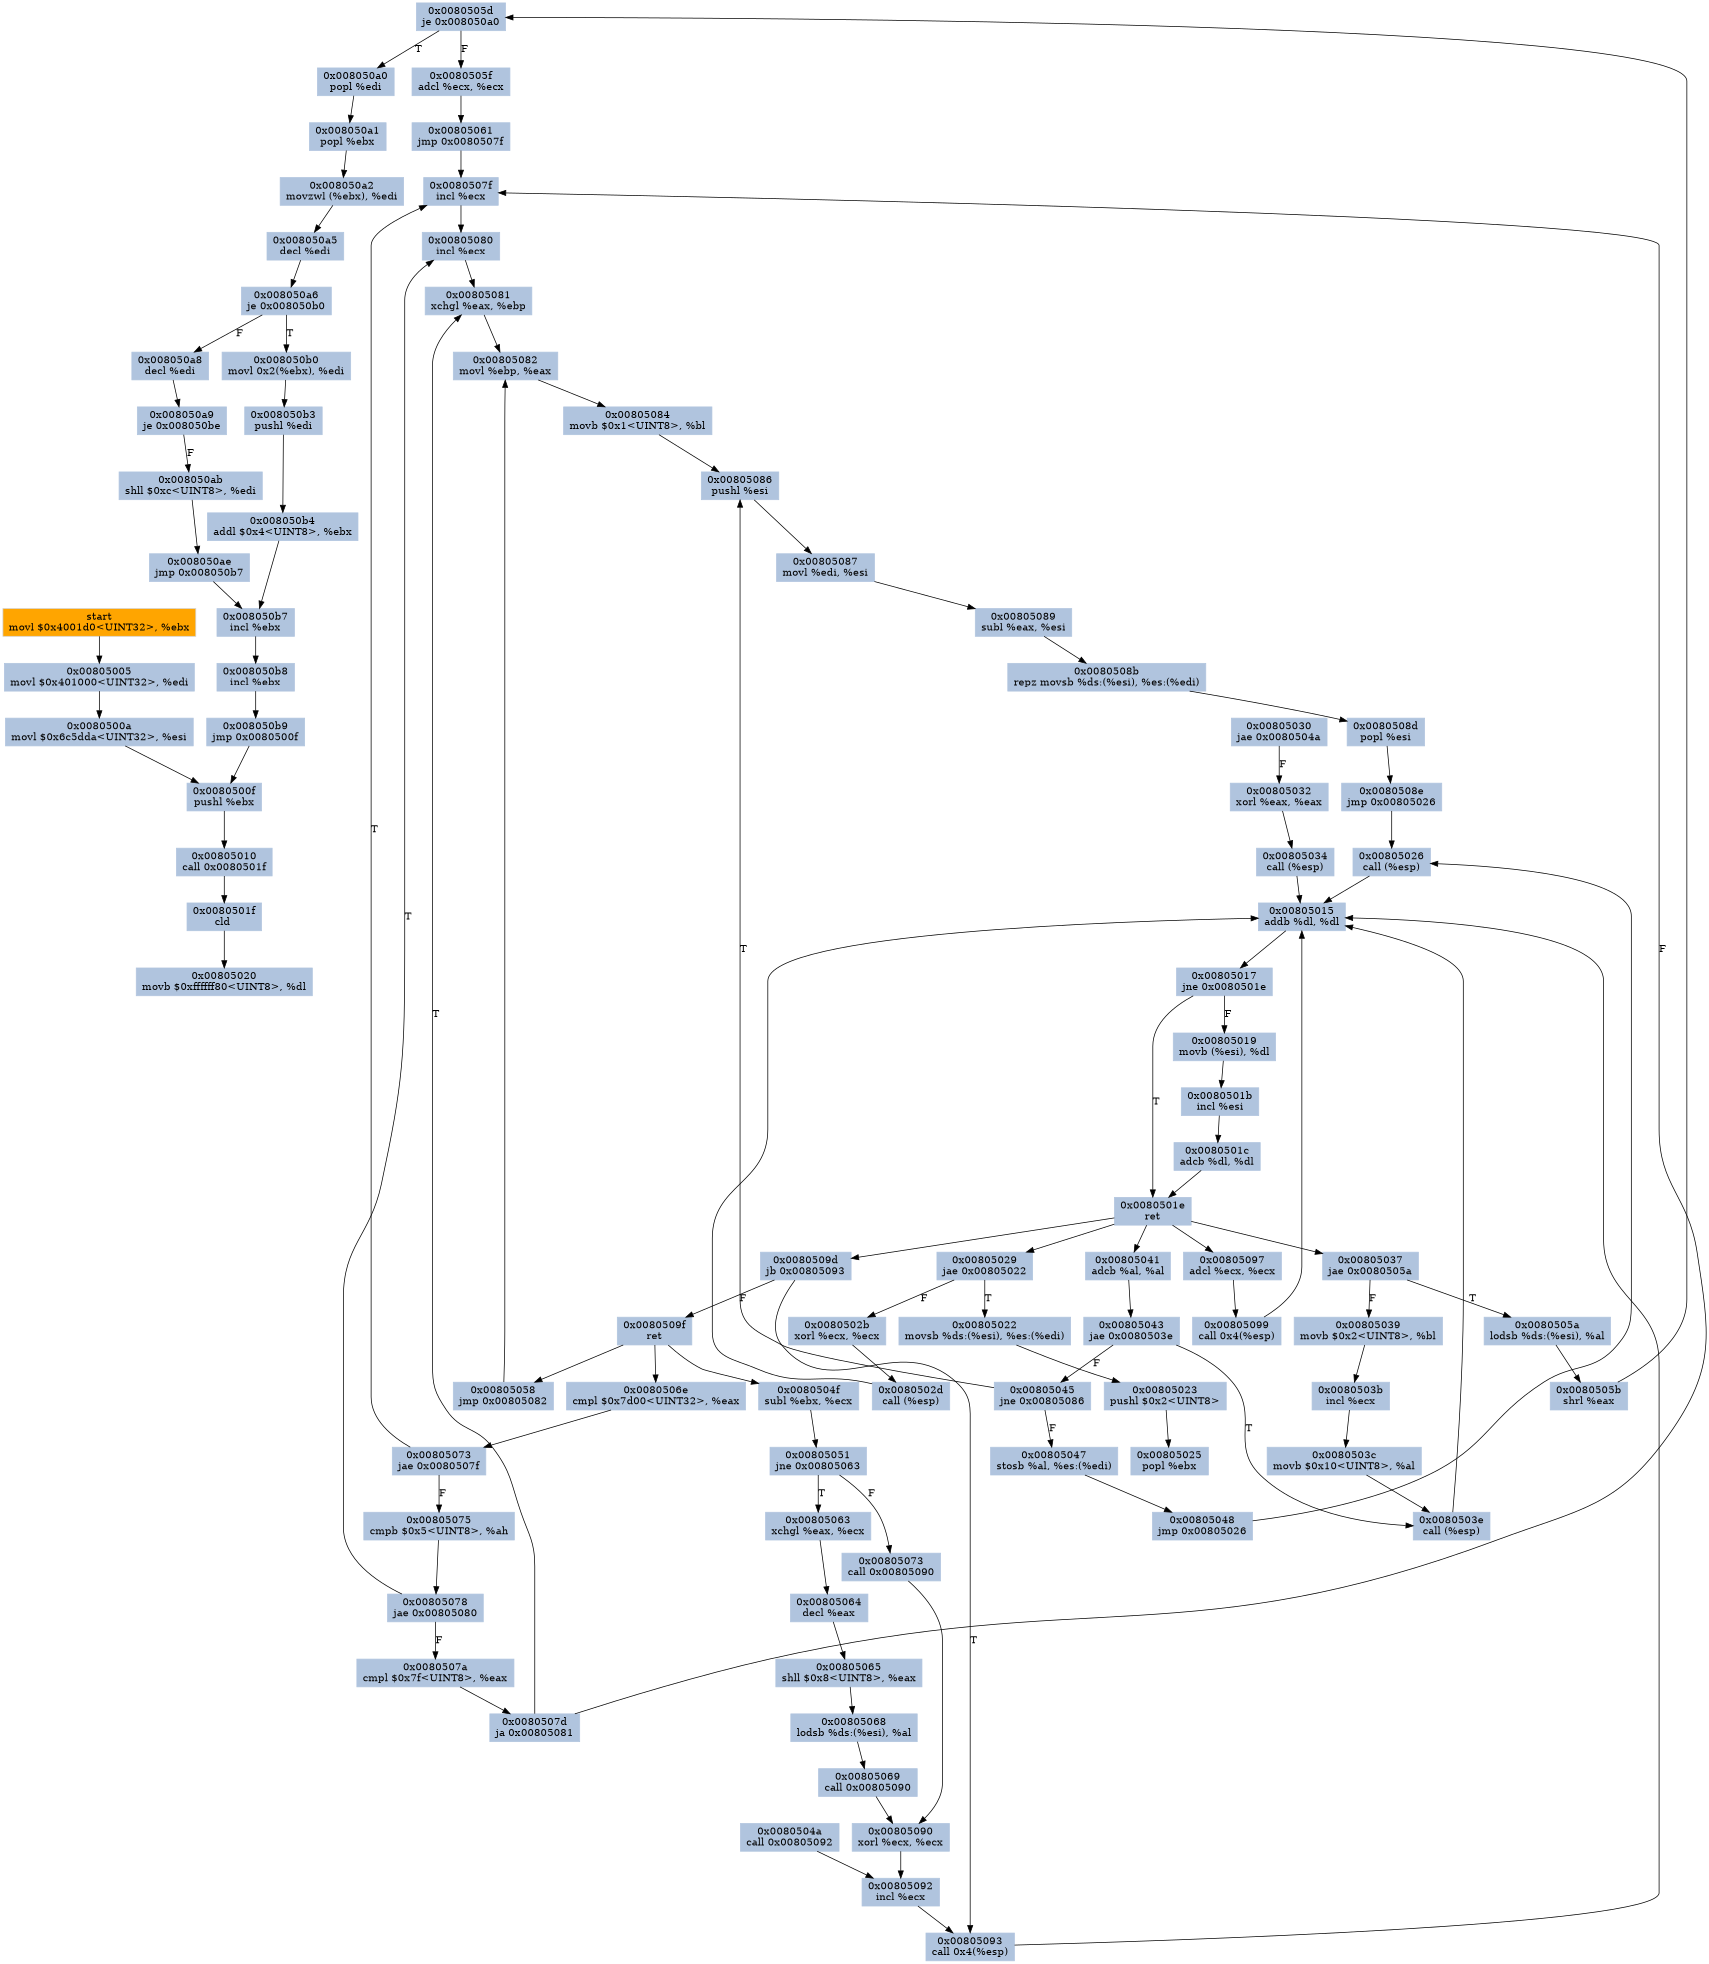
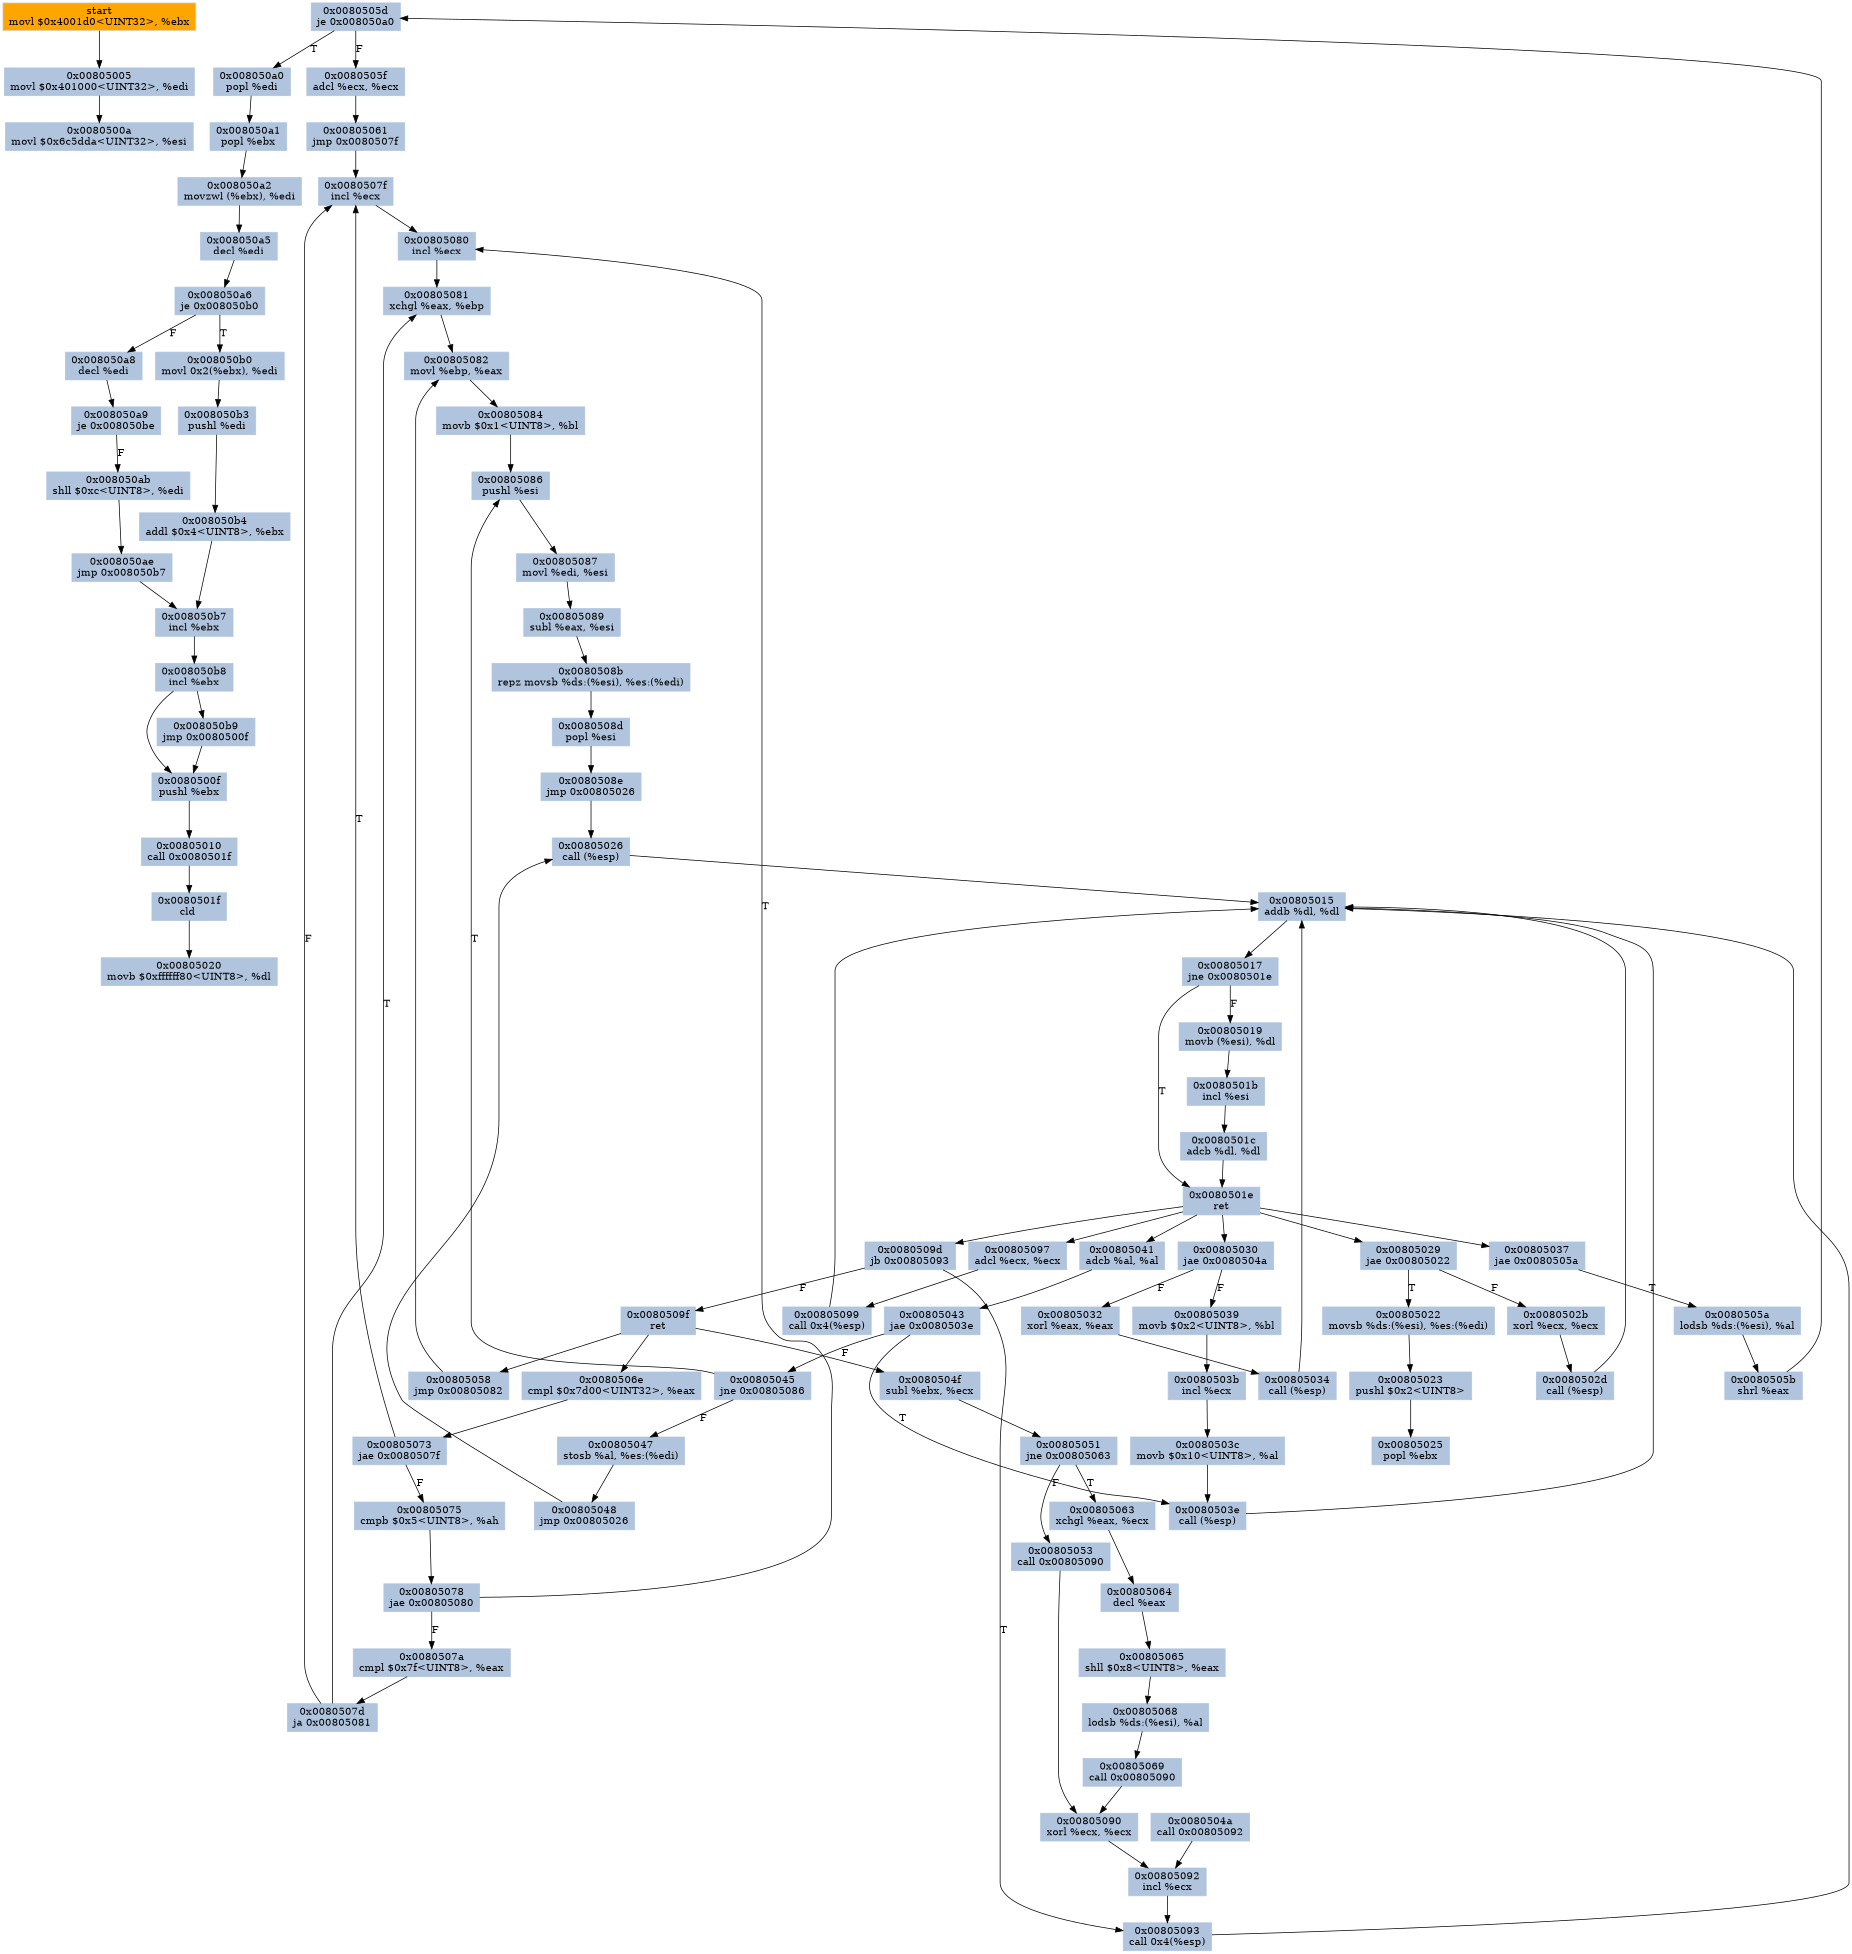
(159, 763) -> (147, 728)
none -> (1223, 1225)
(1370, 1295) -> (1217, 1285)
(891, 1567) -> (1061, 1557)
